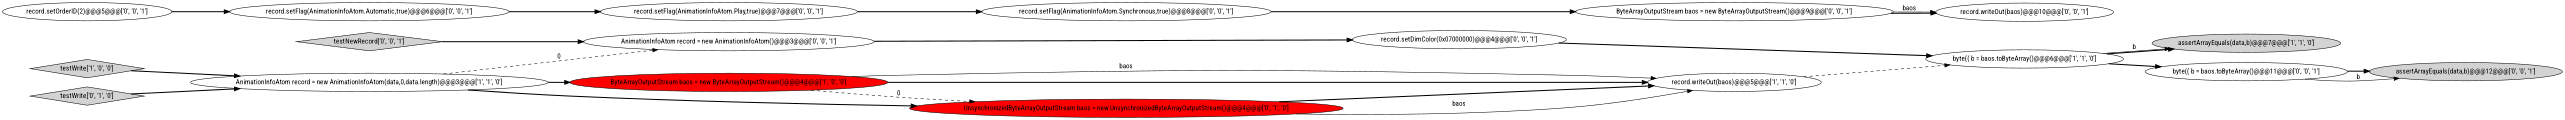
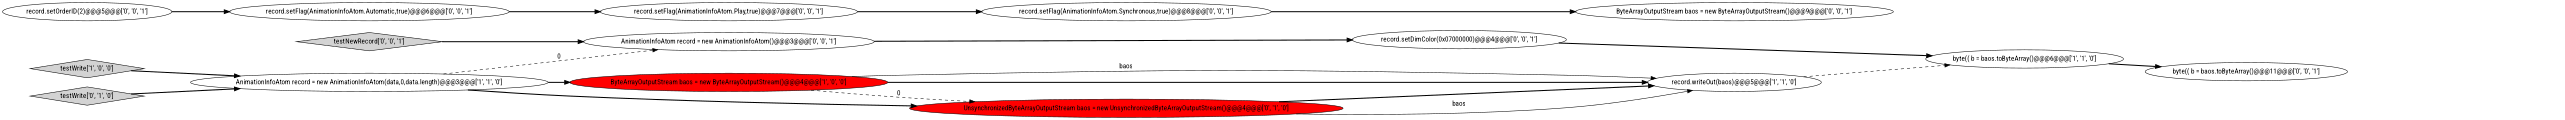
(2025, 12) -> none
(2246, 43) -> none
(2466, 72) -> none
